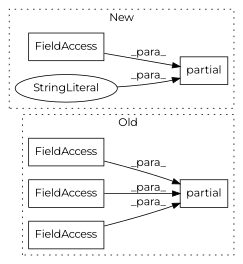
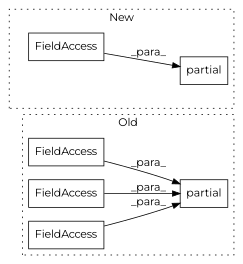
(66, 88) -> none
